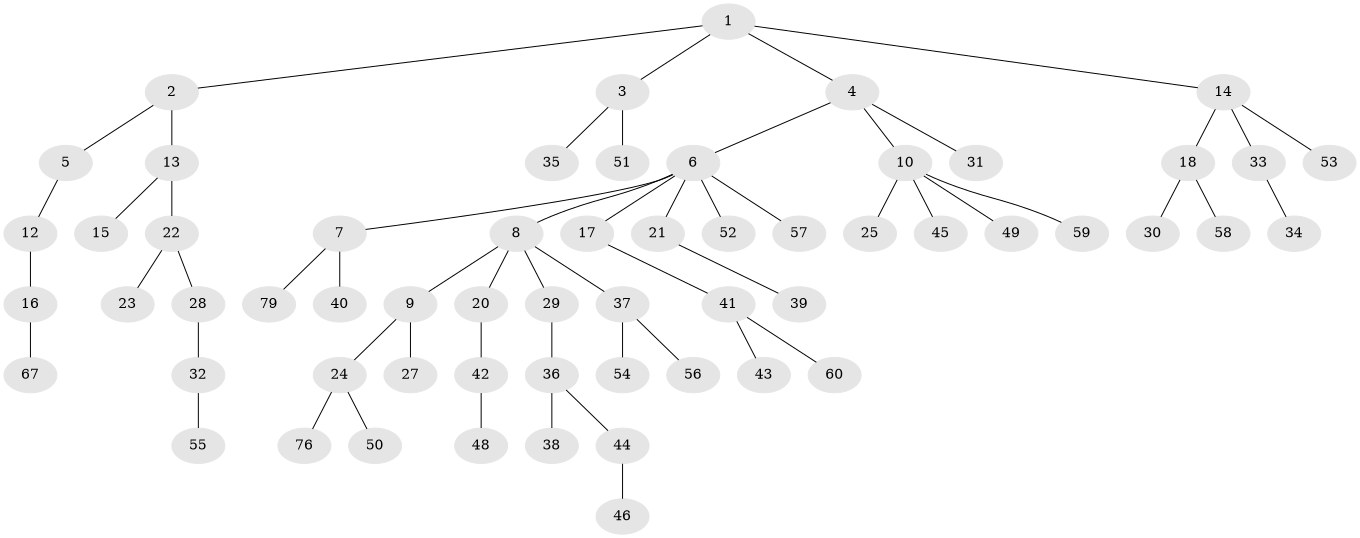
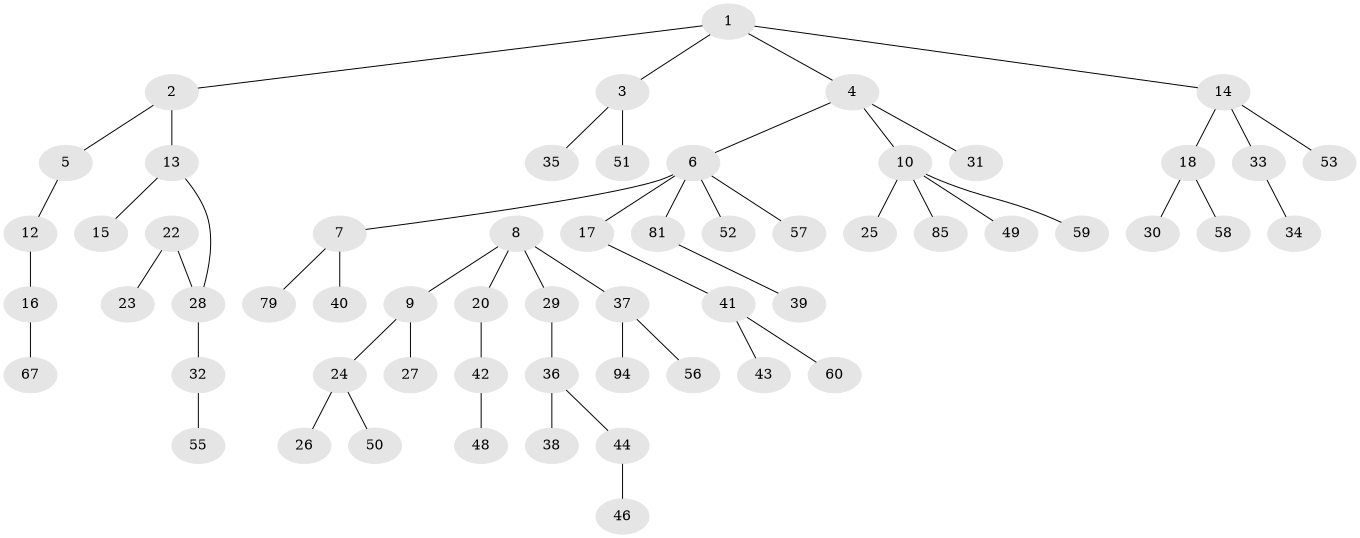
(172, 198) -> (210, 230)
(595, 201) -> none
(658, 234) -> (658, 234)
(941, 234) -> (941, 234)
(623, 375) -> (623, 375)
(304, 446) -> (304, 446)
